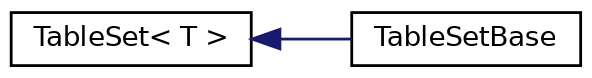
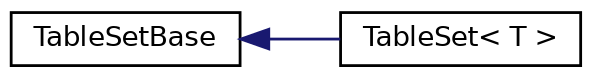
(316, 39) -> (305, 39)
